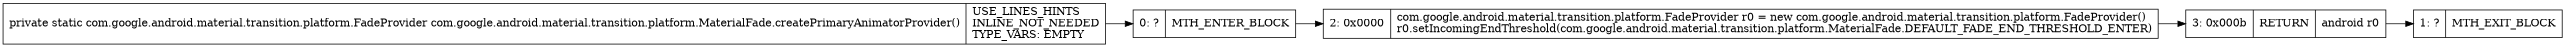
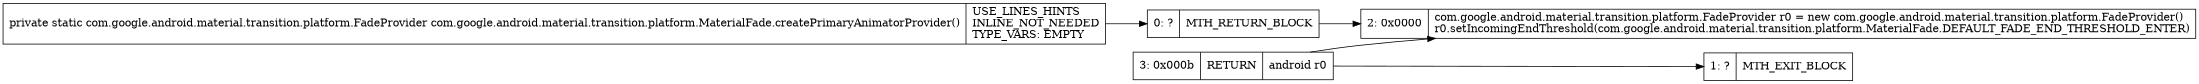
(1230, 23) -> (1249, 23)
(2168, 24) -> (1369, 44)
